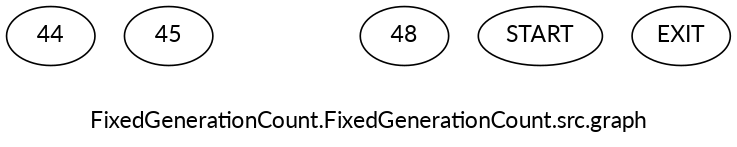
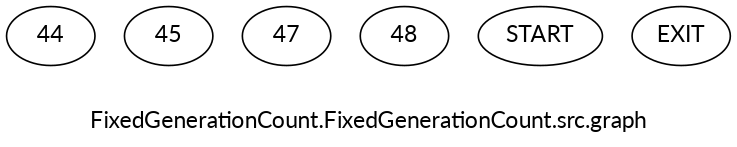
none -> (287, 36)
